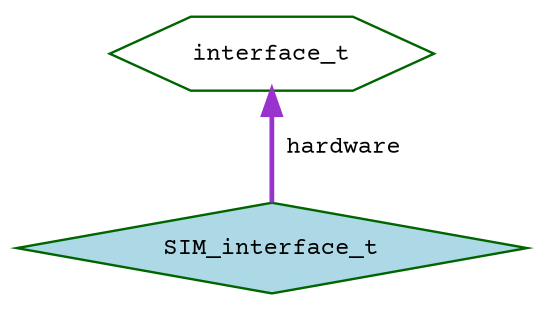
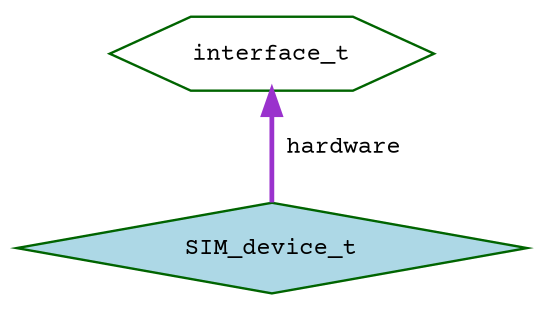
(272, 248) -> (272, 248)
